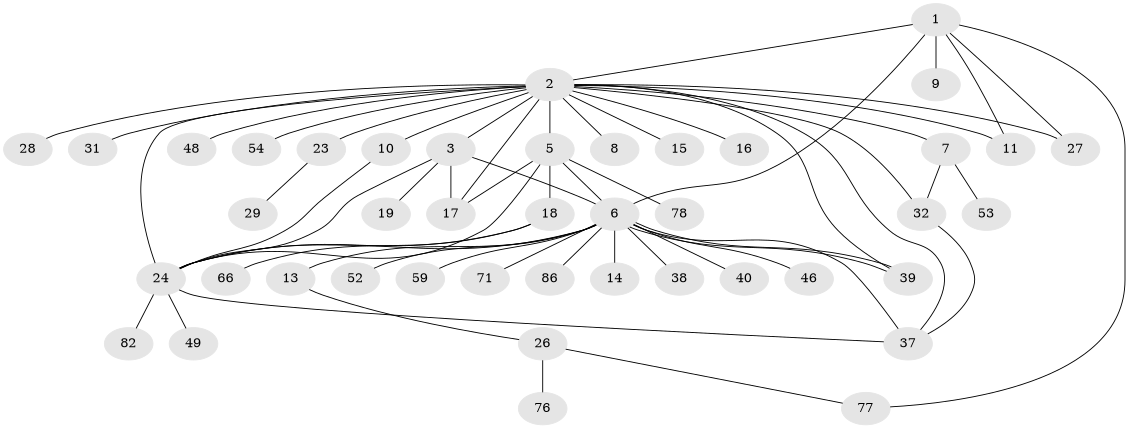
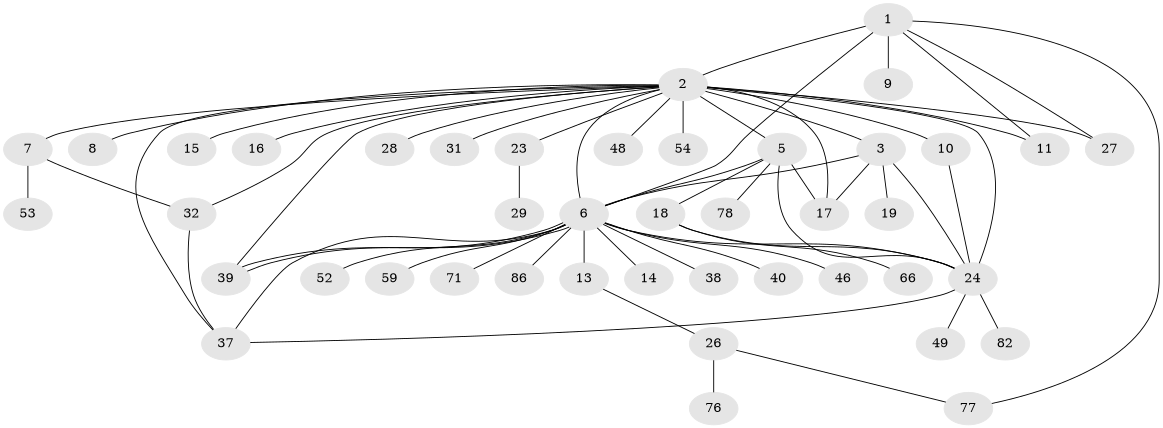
none -> (590, 128)
